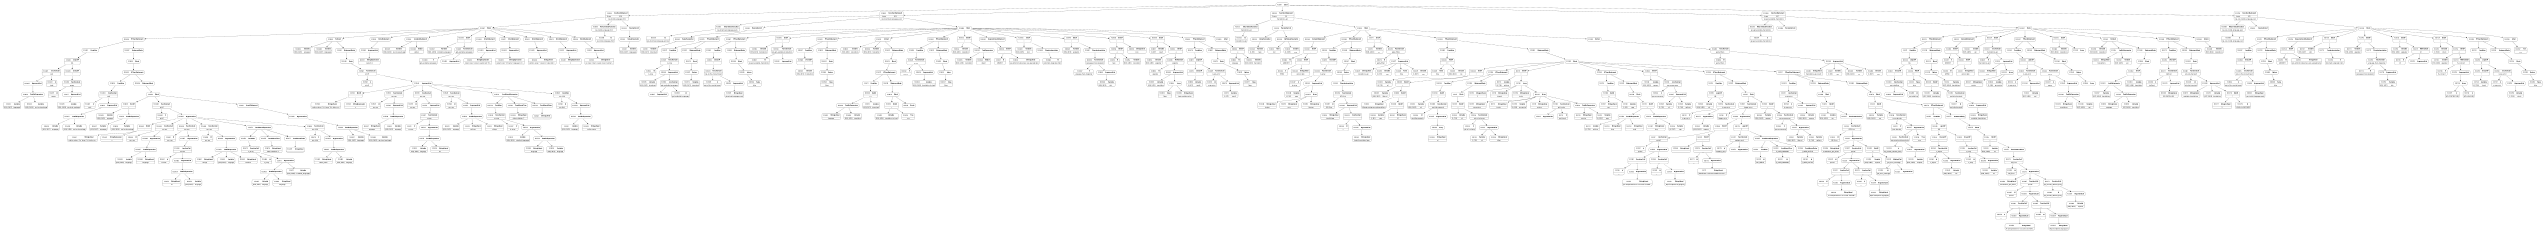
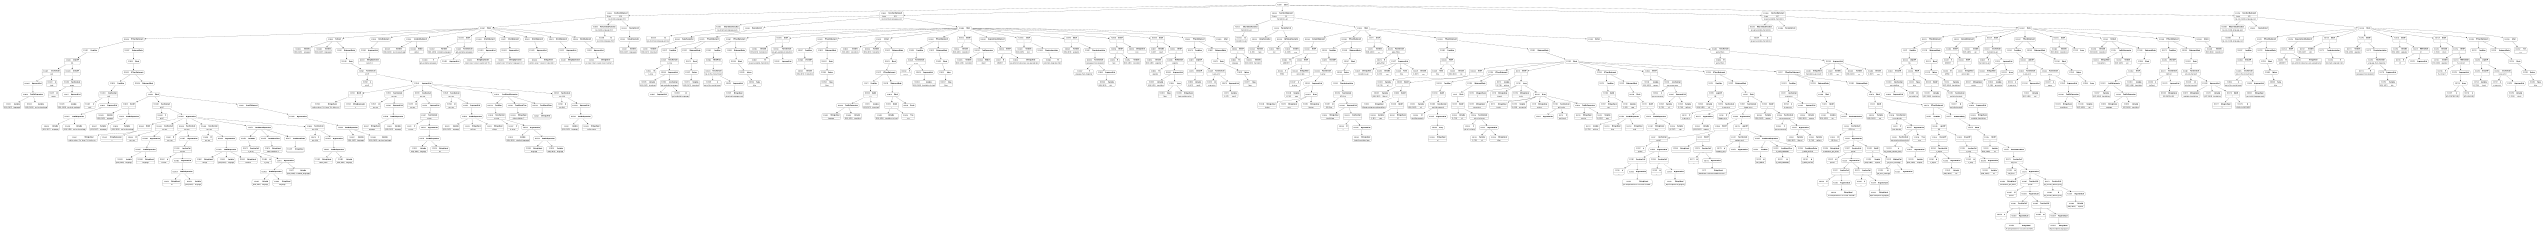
(717, 60) -> (717, 60)
(566, 93) -> (566, 93)
